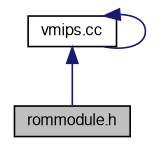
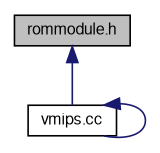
(72, 85) -> (72, 84)
